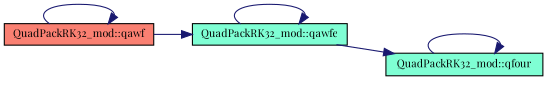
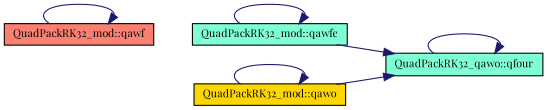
(168, 34) -> none
(464, 65) -> (464, 65)
none -> (270, 95)
